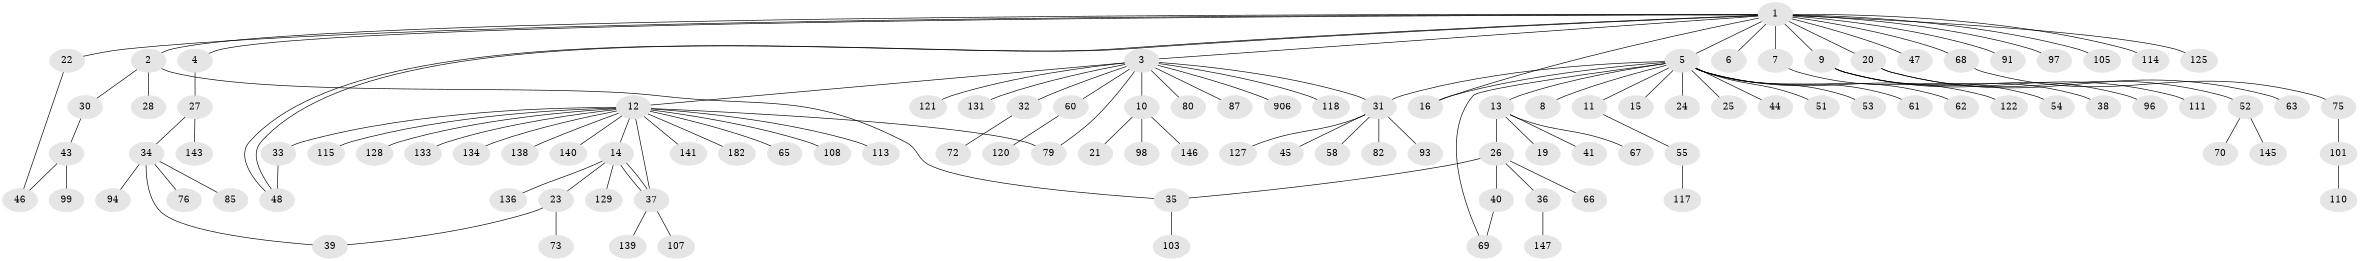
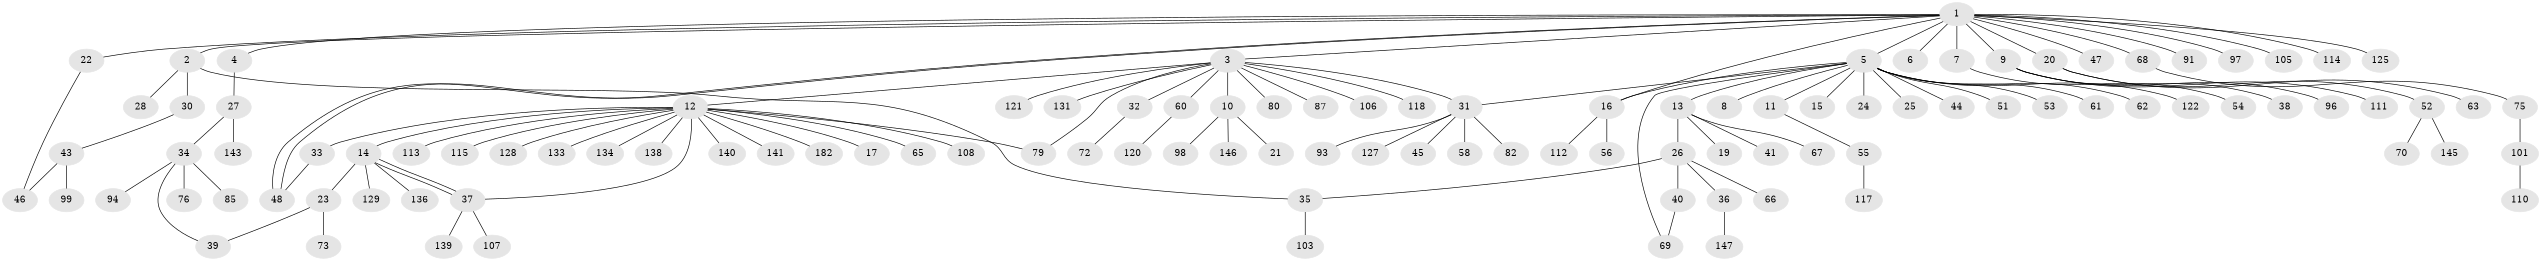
(1283, 107) -> (1369, 107)
none -> (872, 154)
none -> (1559, 154)
none -> (1607, 154)
